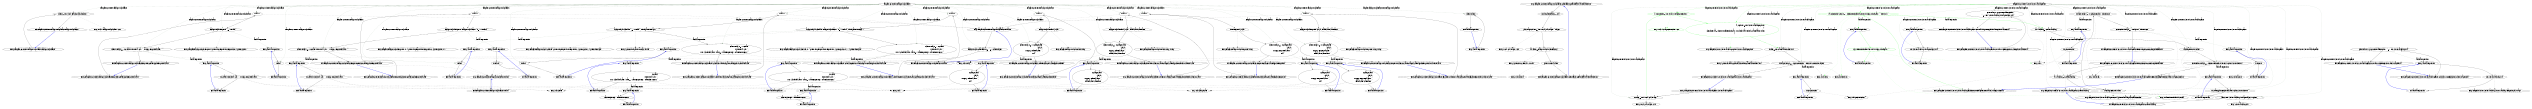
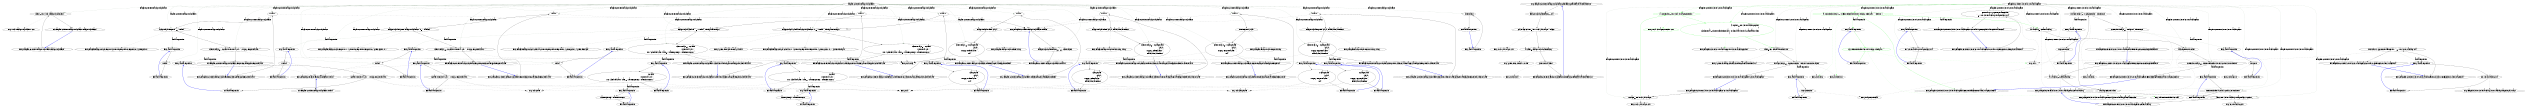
none -> (735, 5)
(1381, 8) -> (1382, 8)
(1550, 14) -> (1542, 14)
(2230, 91) -> (2223, 91)
